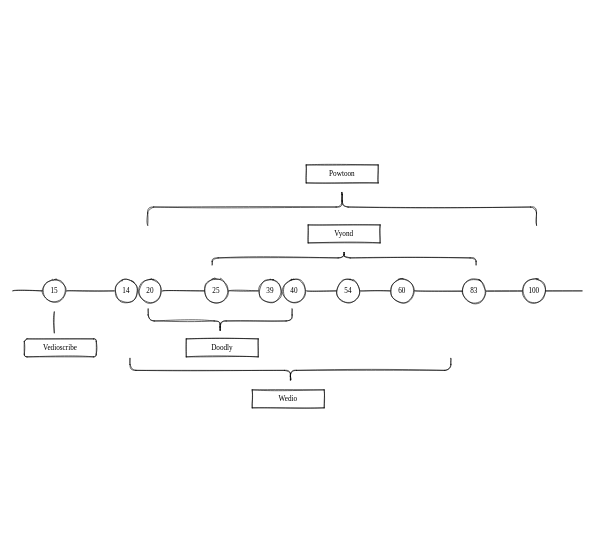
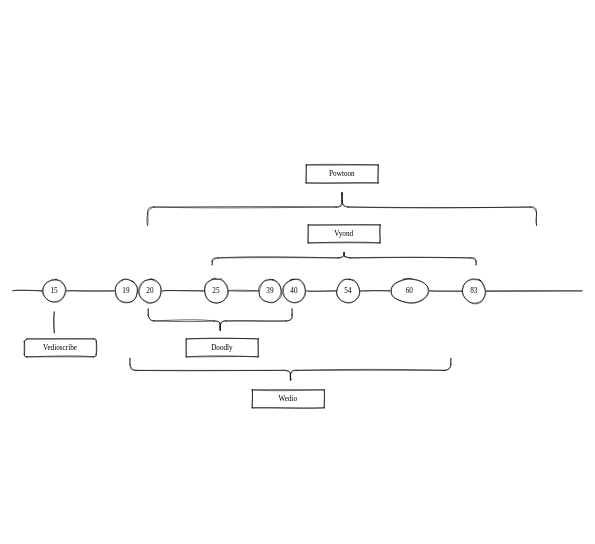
(126, 291) -> (126, 291)
(402, 291) -> (410, 291)
(534, 291) -> none
